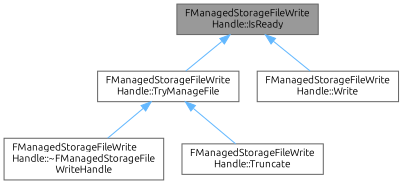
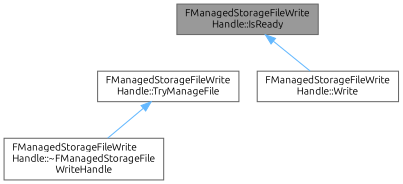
(204, 56) -> none
(253, 159) -> none
